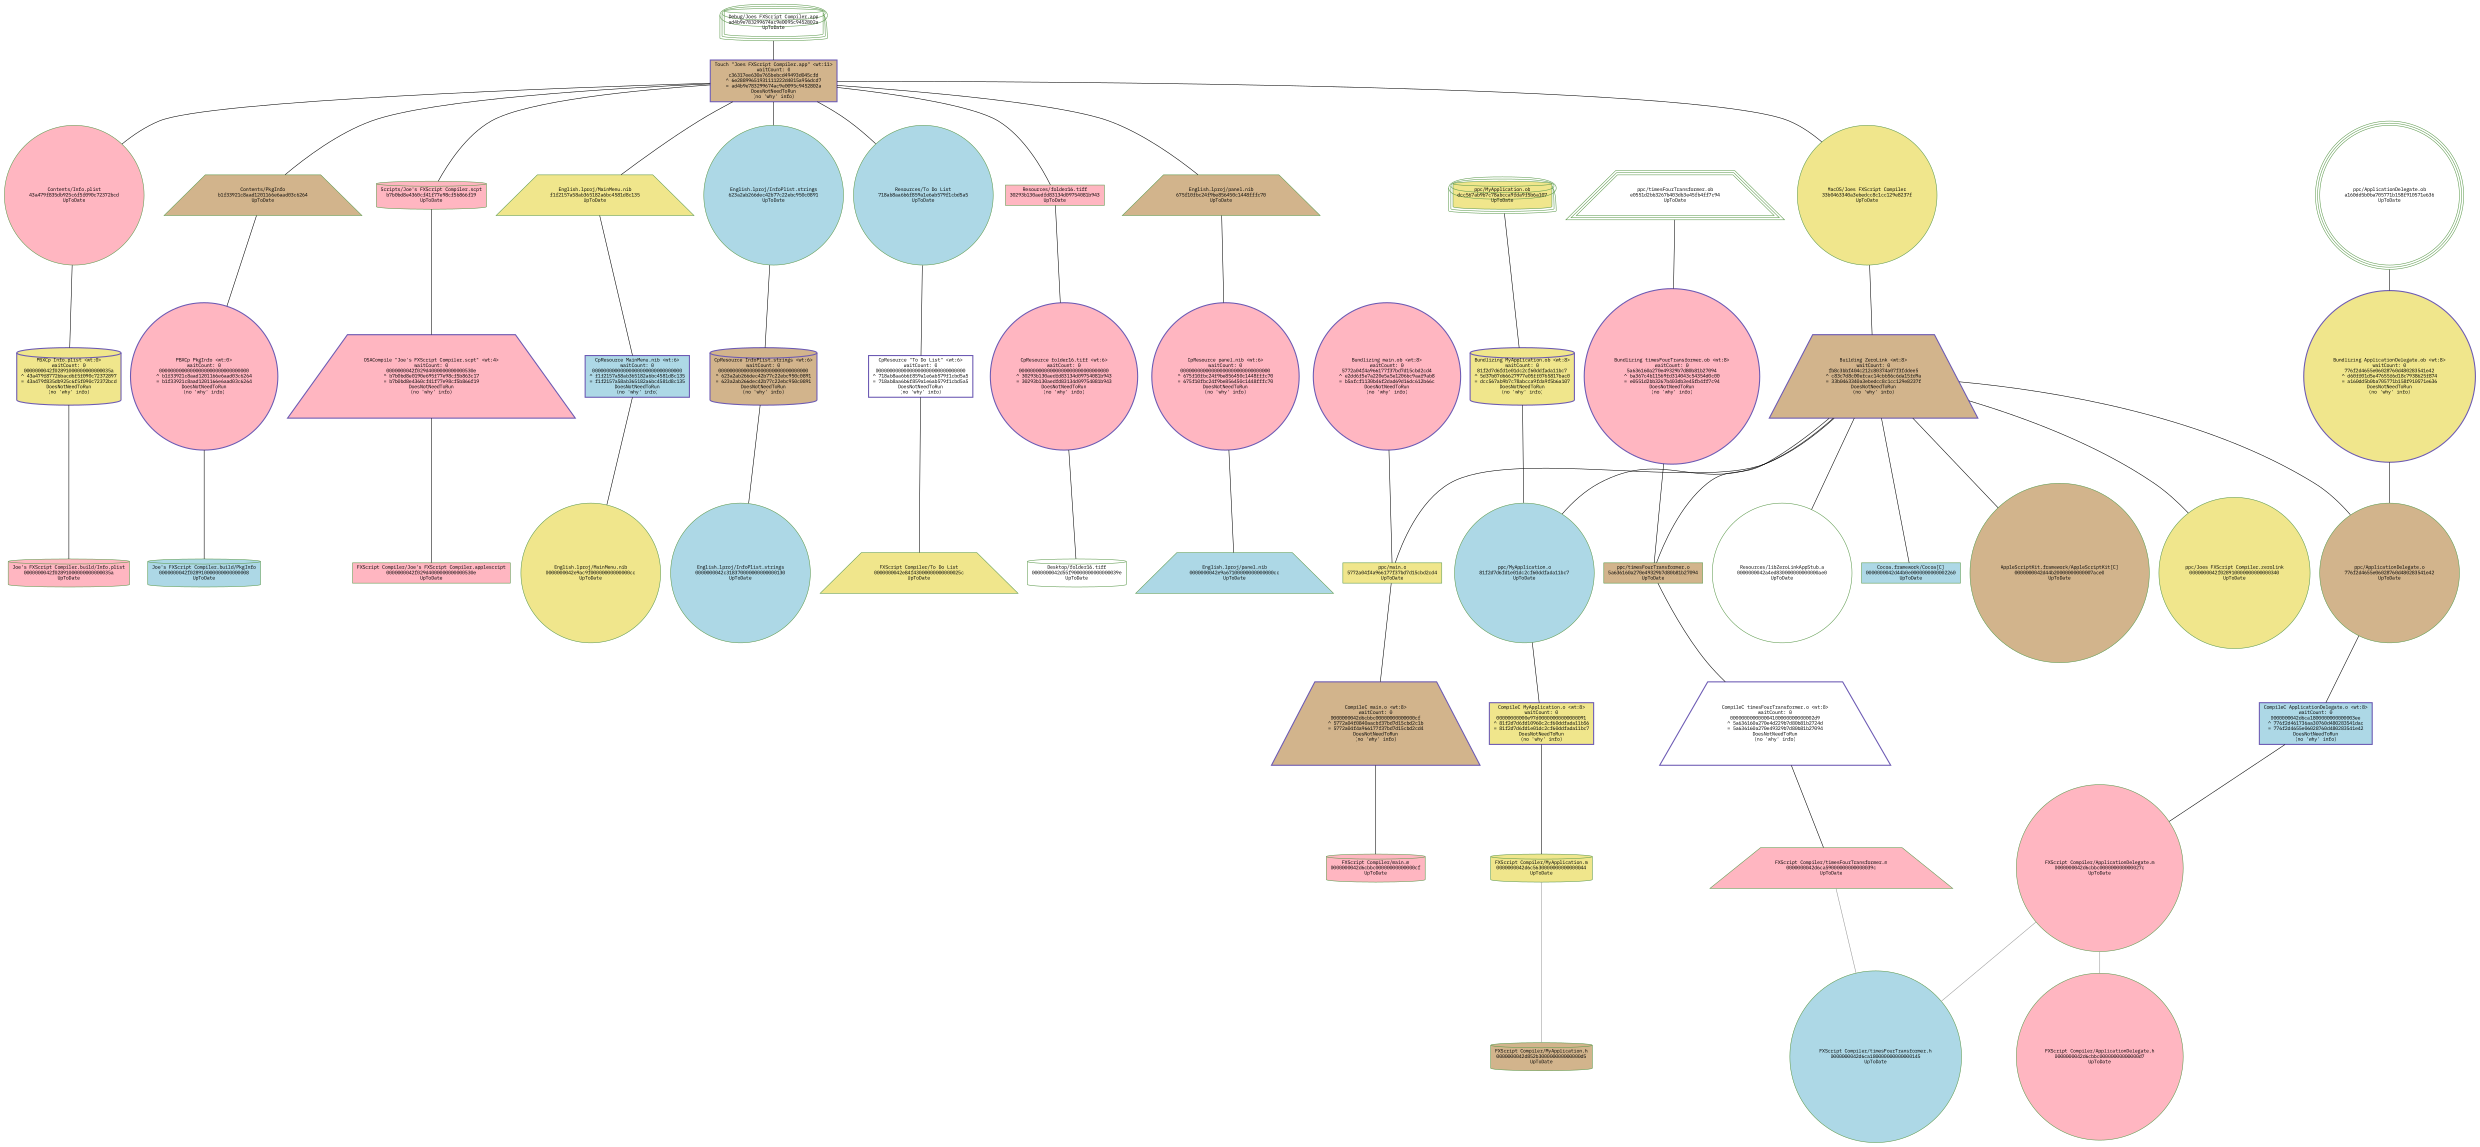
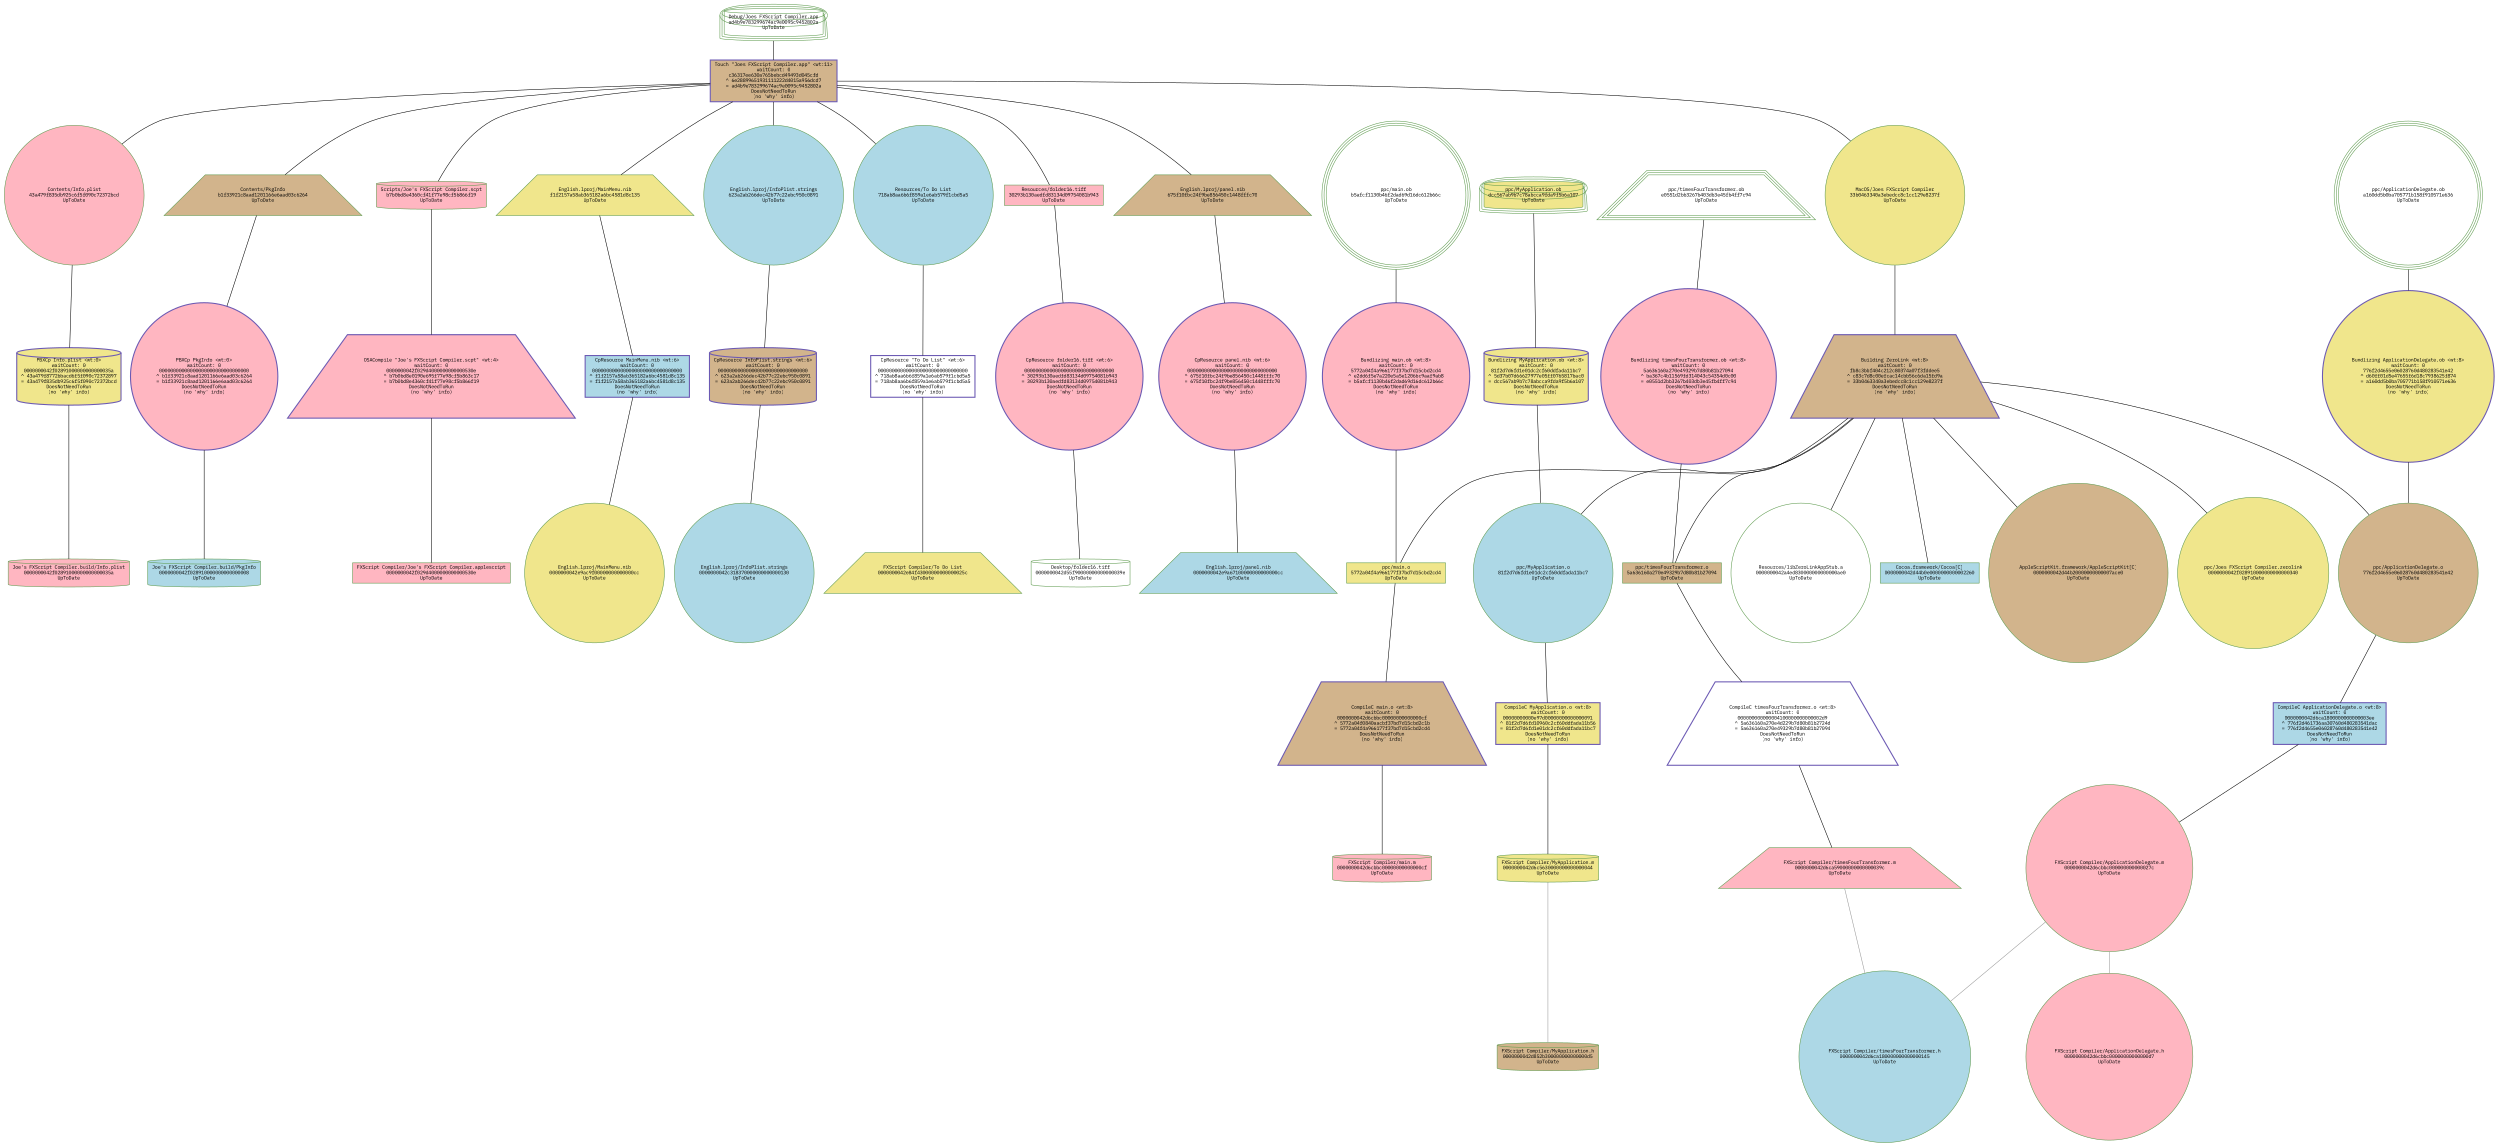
none -> (1396, 195)
